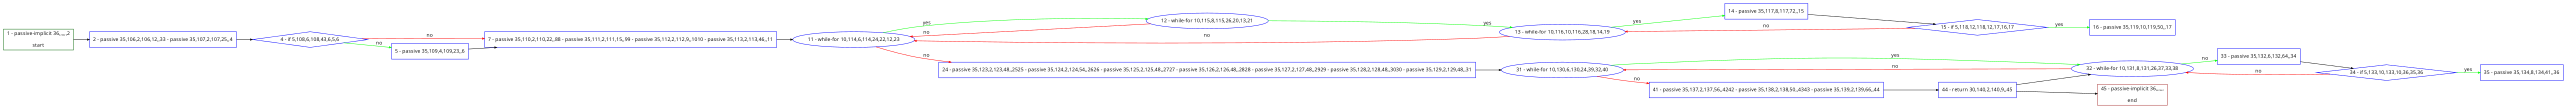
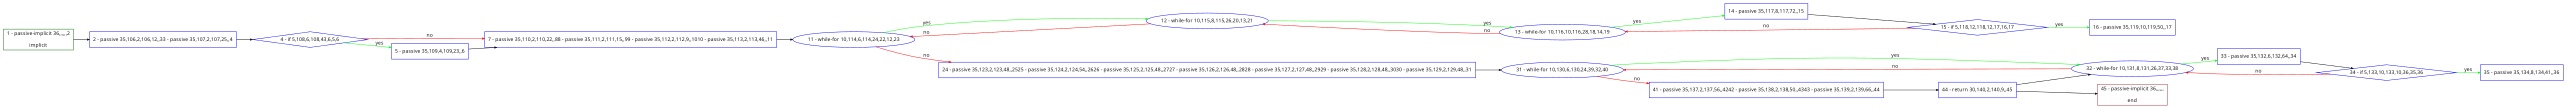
(38, 40) -> (38, 40)
(380, 43) -> (380, 43)
(1213, 43) -> (1383, 30)
(2205, 58) -> (2205, 58)
